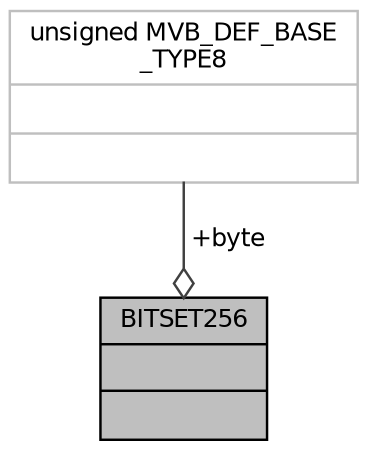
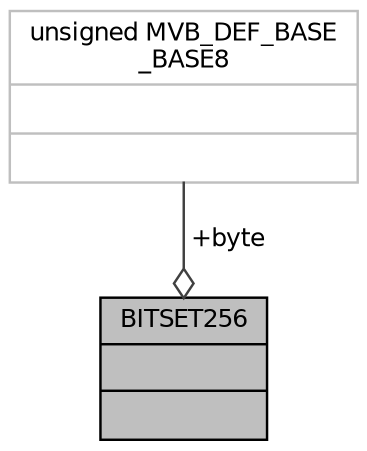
(184, 60) -> (184, 60)
